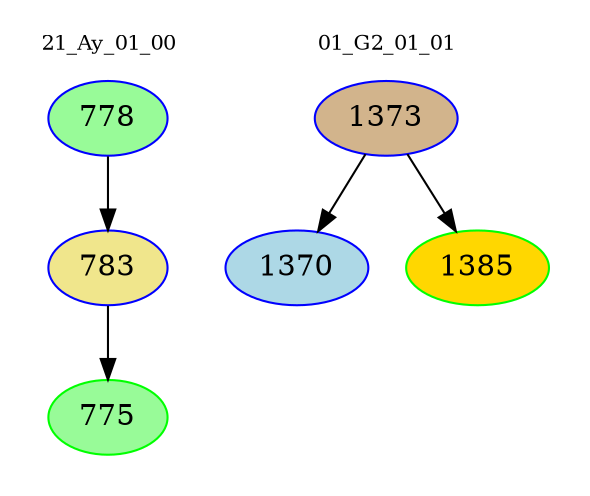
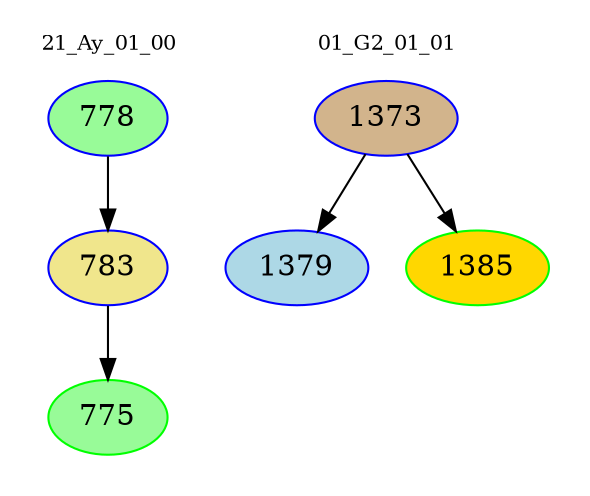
(297, 268) -> (297, 268)
